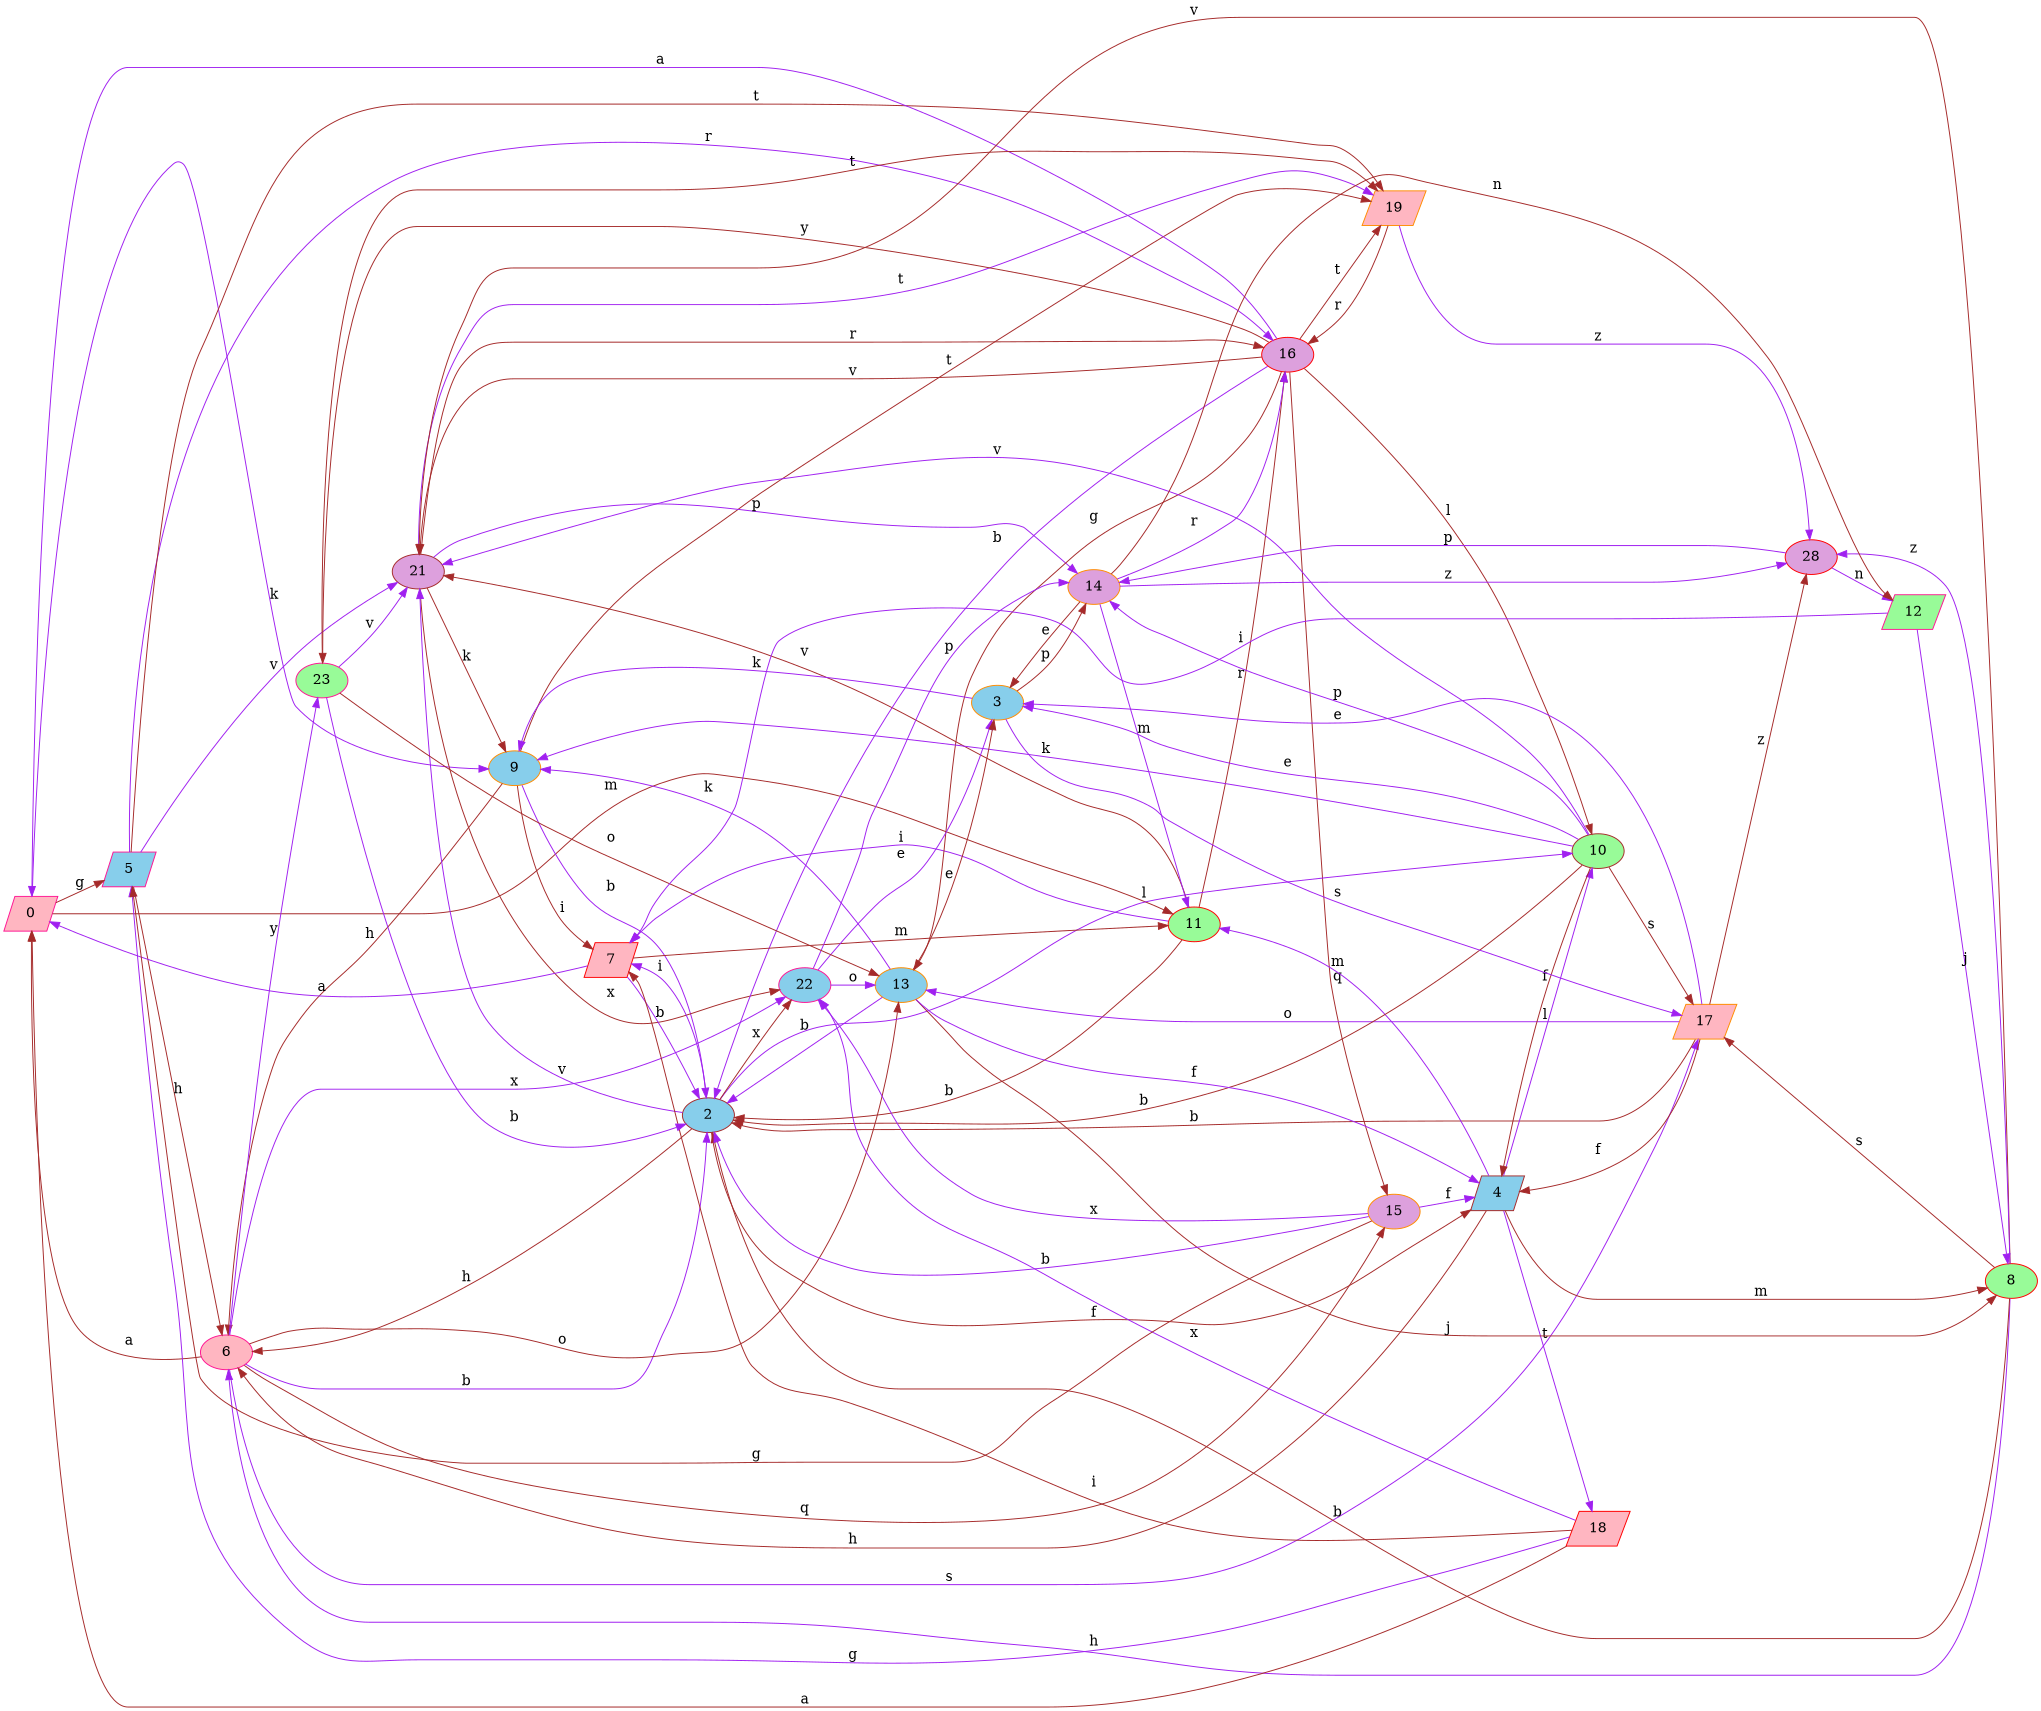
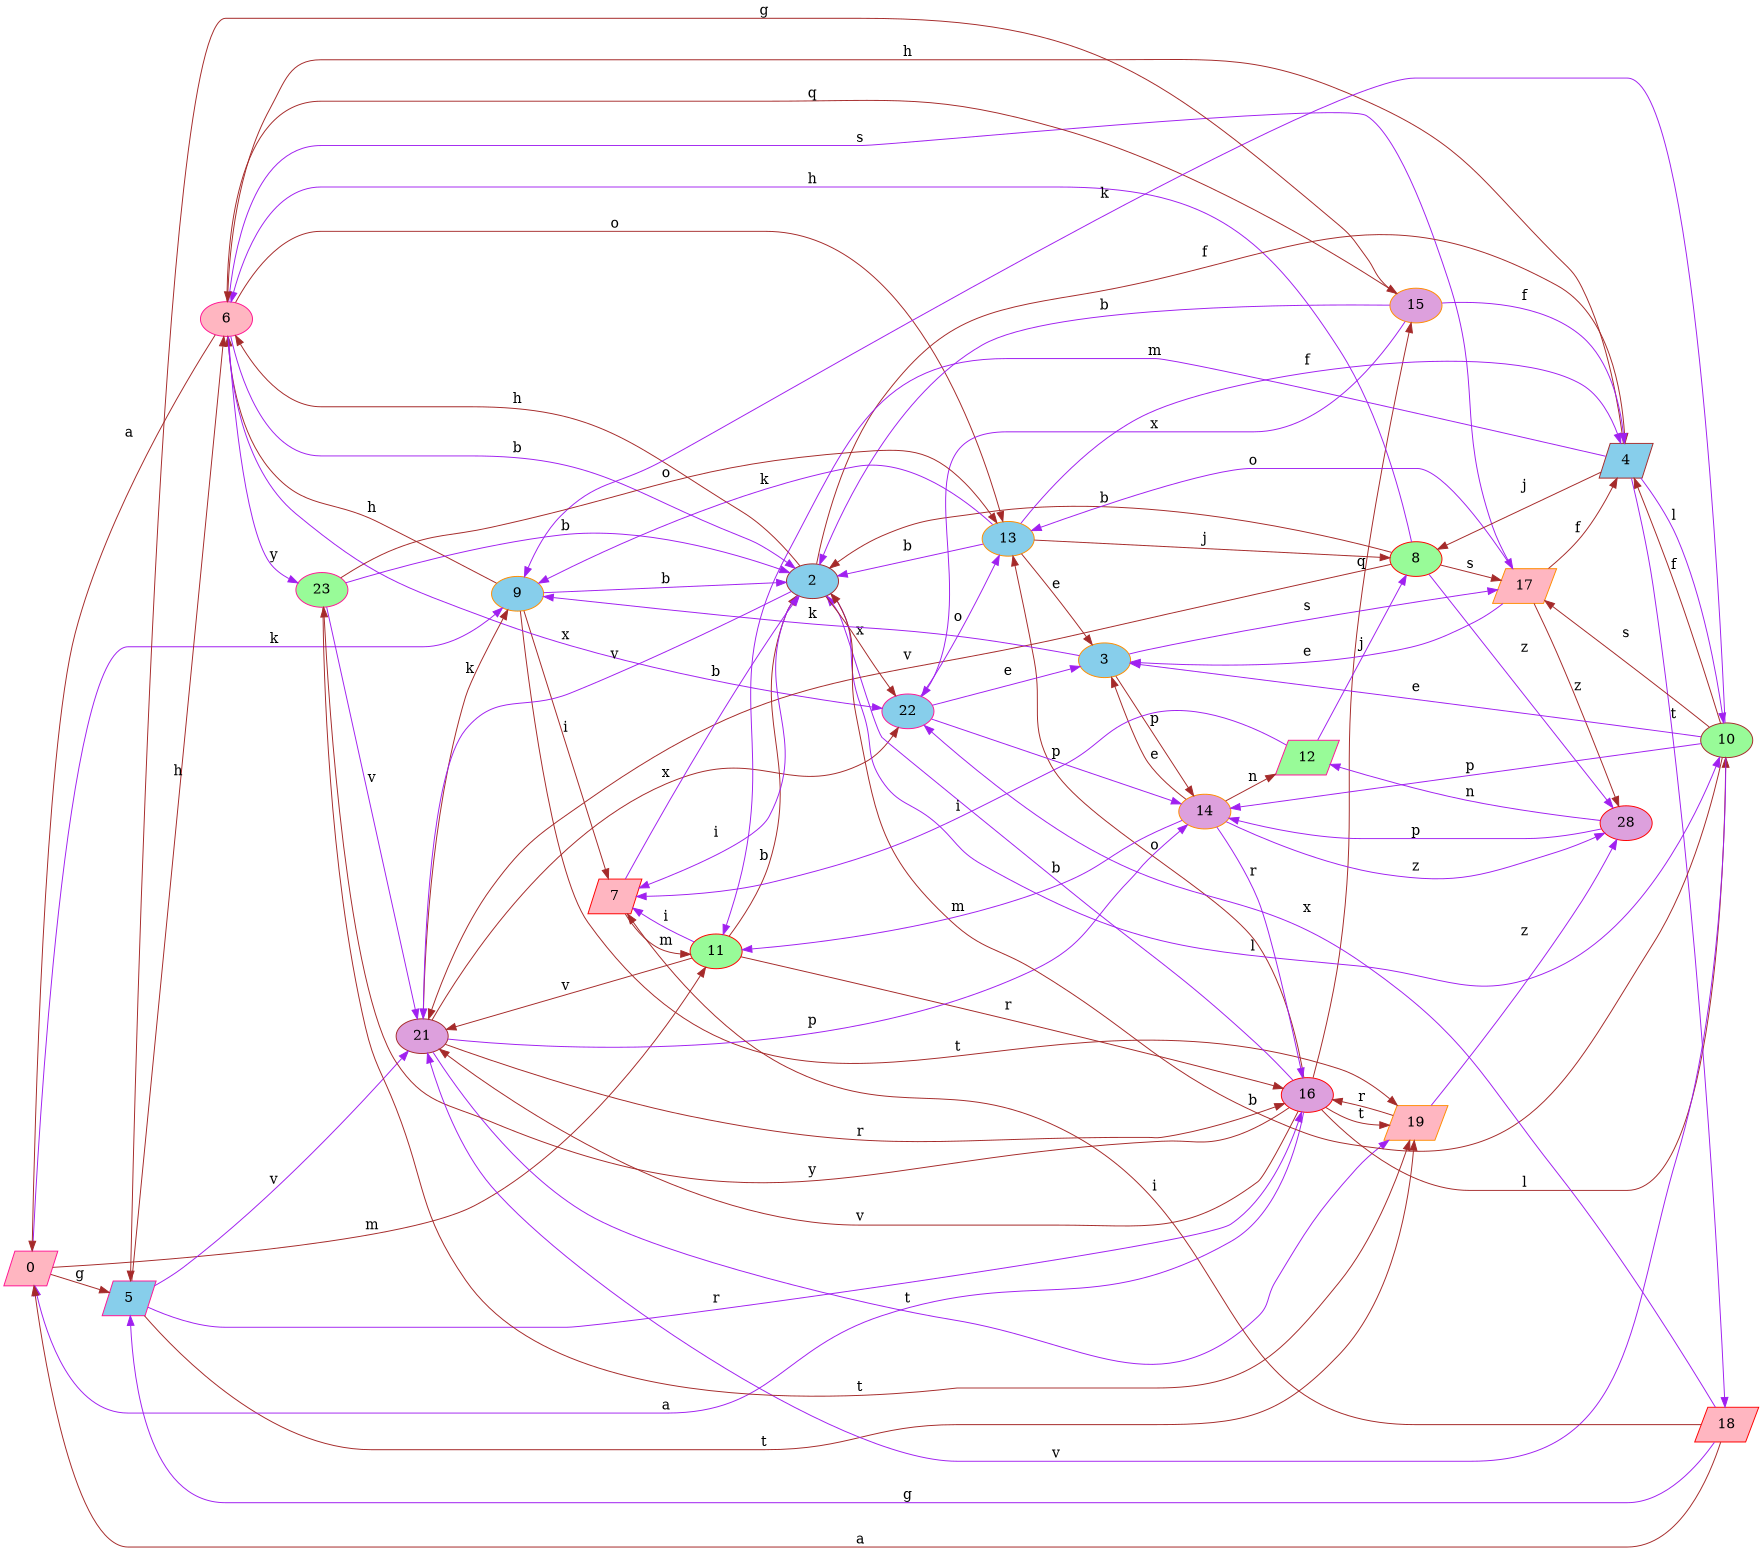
(1094, 517) -> (1155, 846)
(333, 996) -> none
(1236, 1124) -> none
(1761, 1292) -> (1525, 486)
